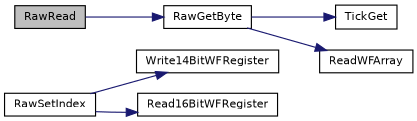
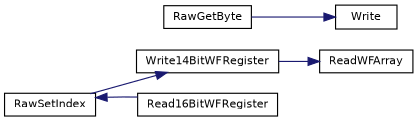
(50, 17) -> none
(366, 17) -> (366, 17)
(281, 38) -> (293, 61)
(111, 112) -> (122, 97)
